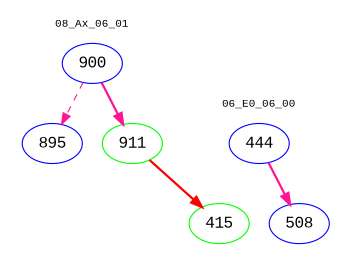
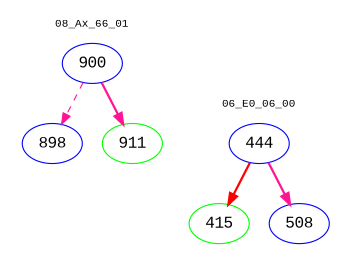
(92, 24) -> (92, 24)
(52, 144) -> (52, 144)
(172, 180) -> (242, 179)
